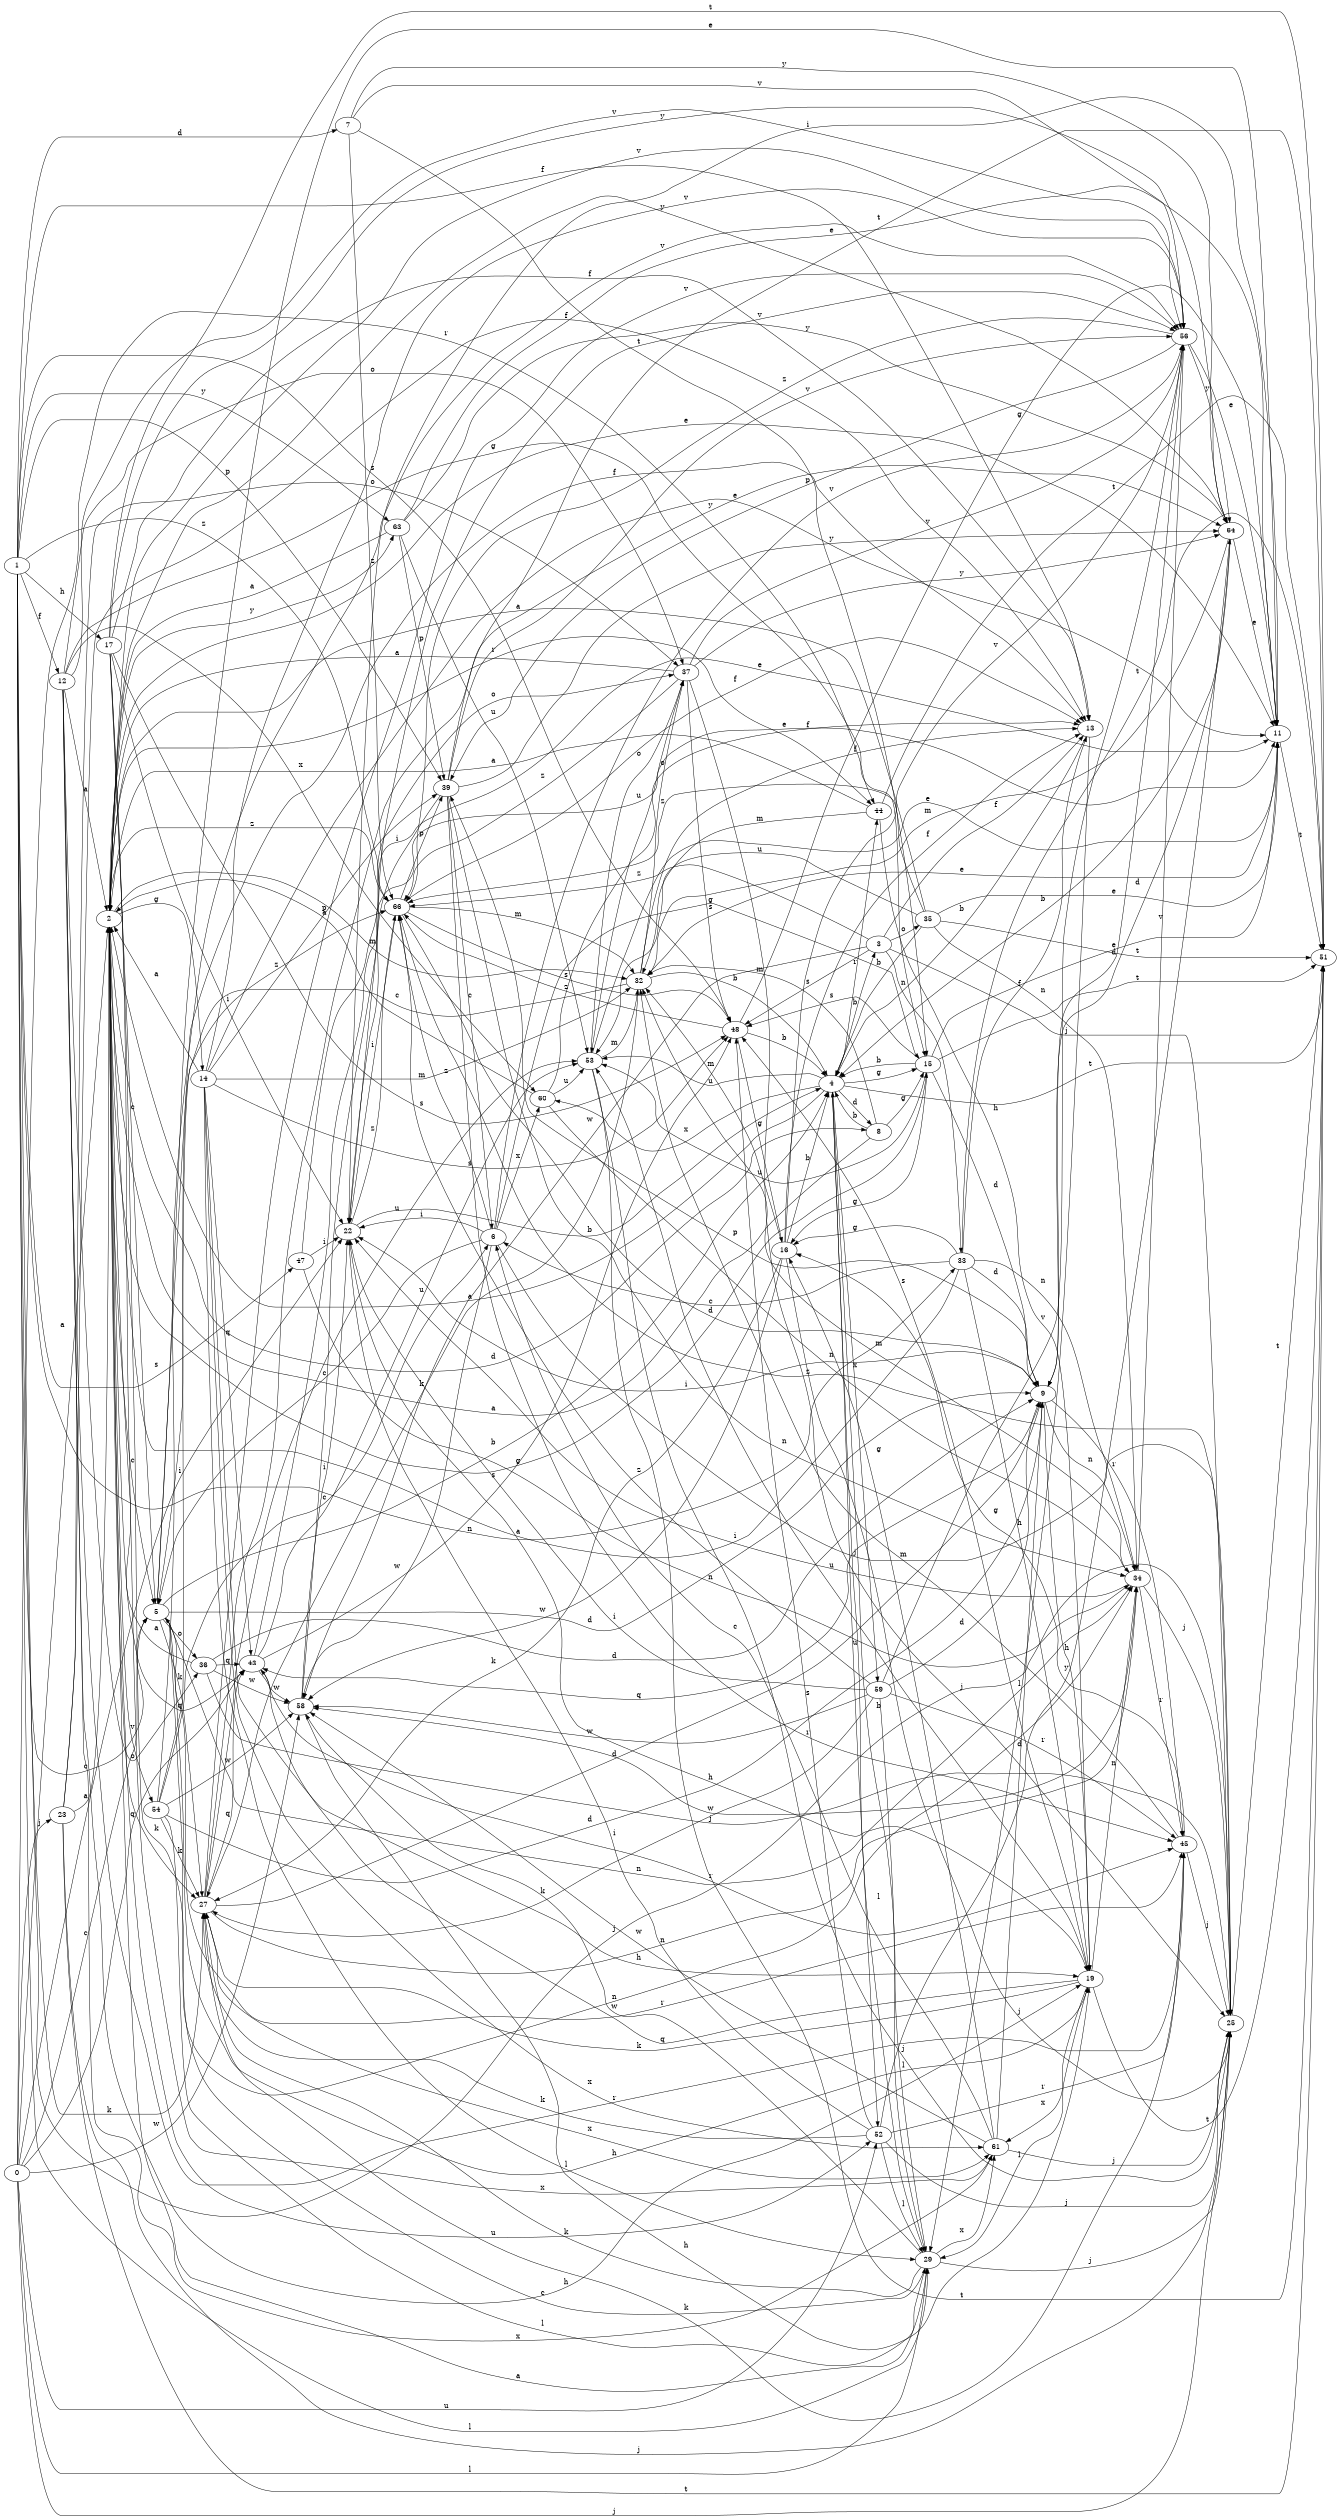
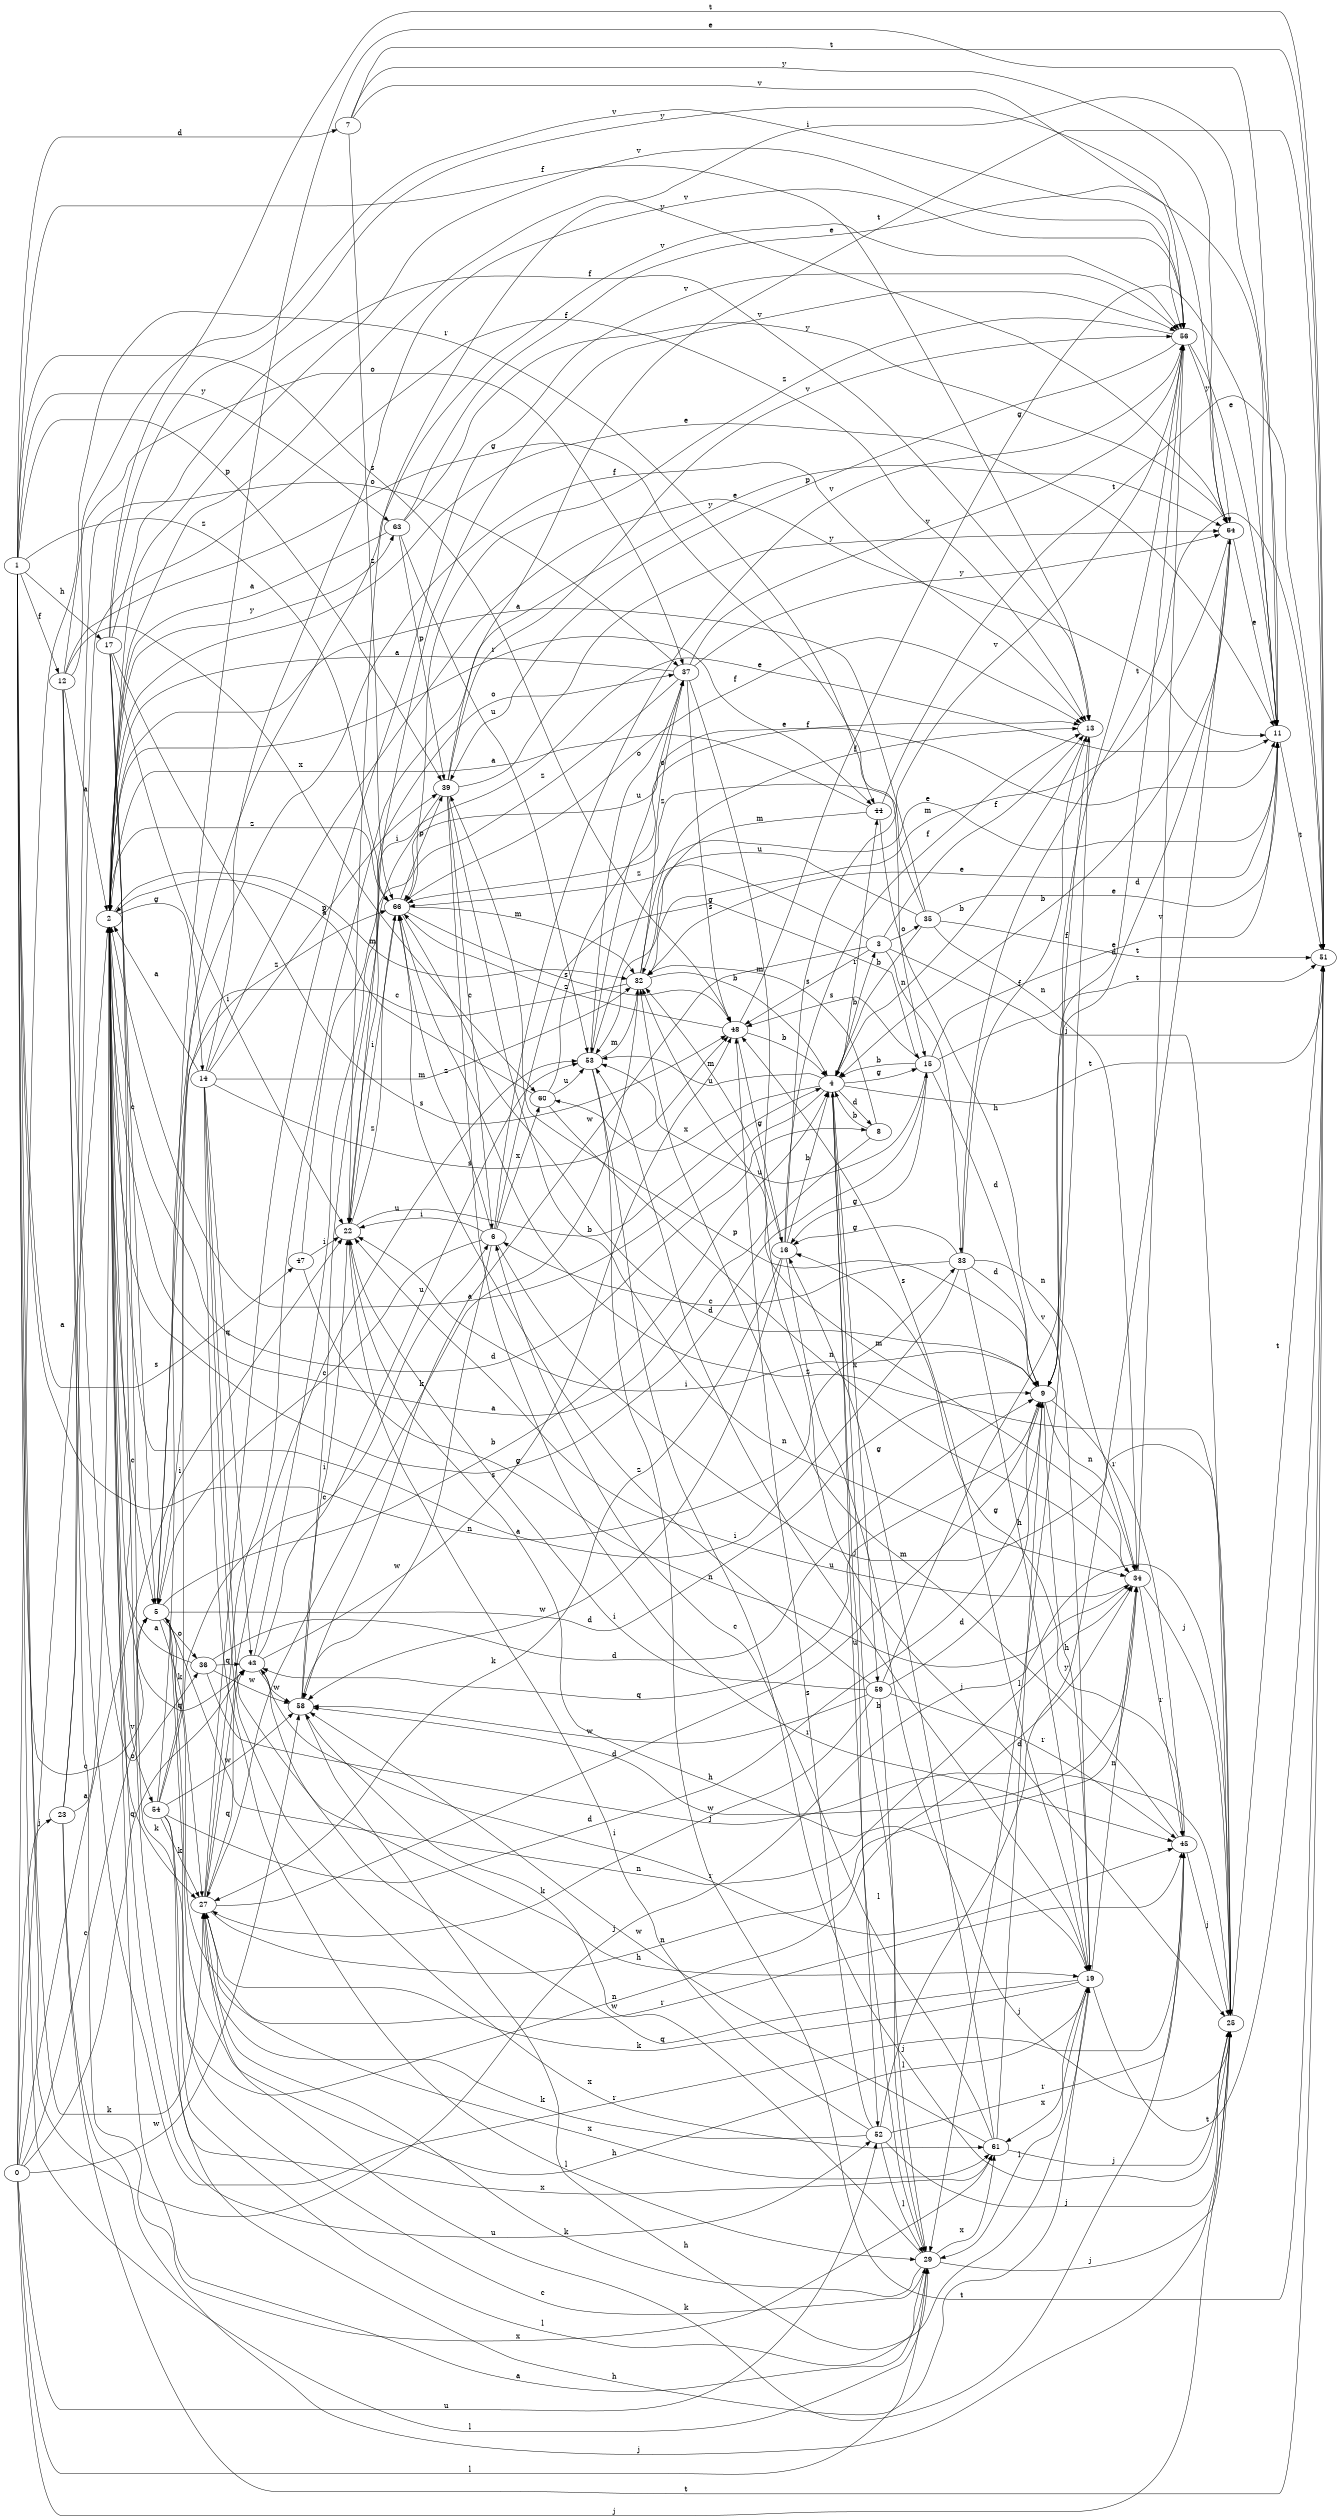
(799, 456) -> (1243, 50)
none -> (1068, 951)
(906, 1103) -> none
(103, 1966) -> (591, 2377)
